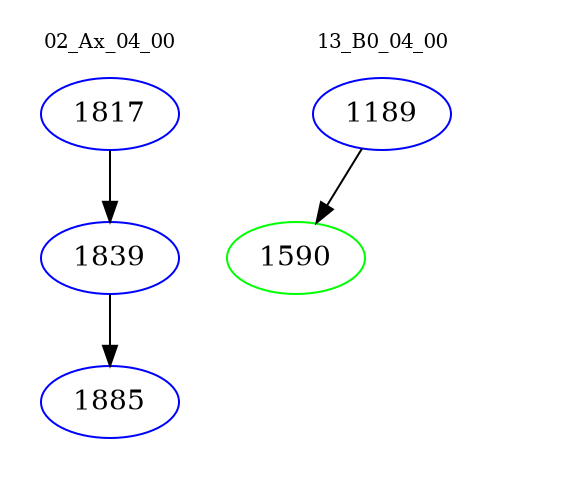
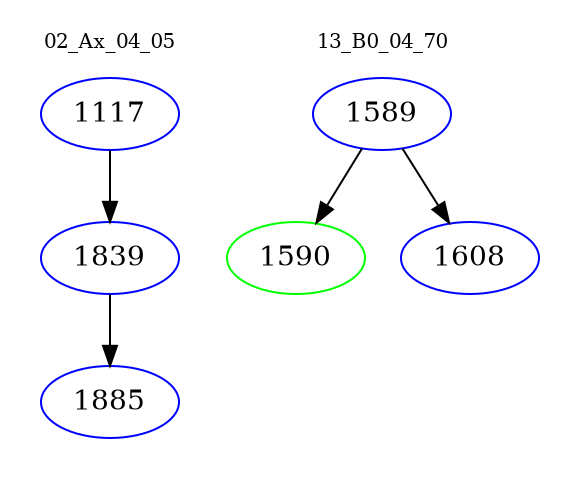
(110, 43) -> (110, 43)
(383, 43) -> (383, 43)
(110, 114) -> (110, 114)
(382, 114) -> (382, 114)
none -> (470, 258)
